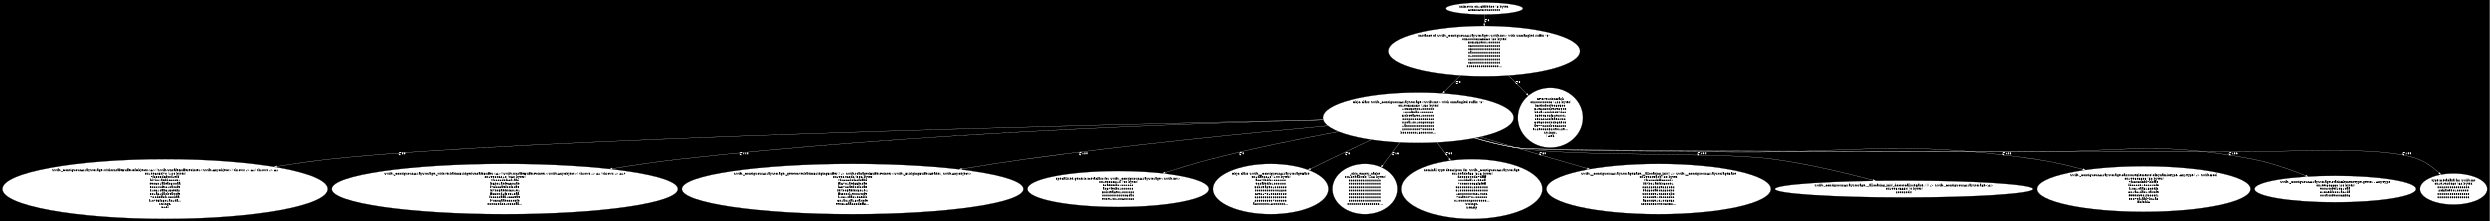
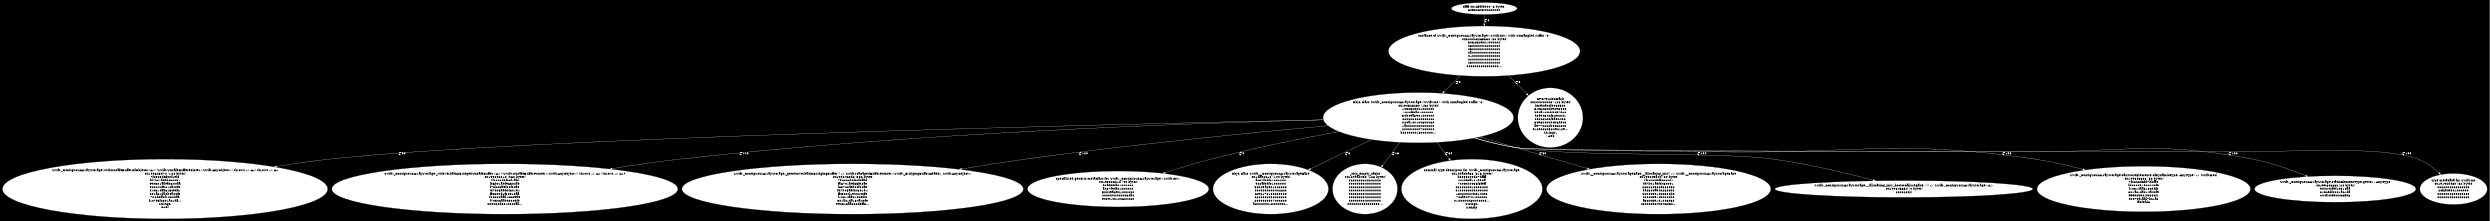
(1484, 9) -> (1484, 9)
